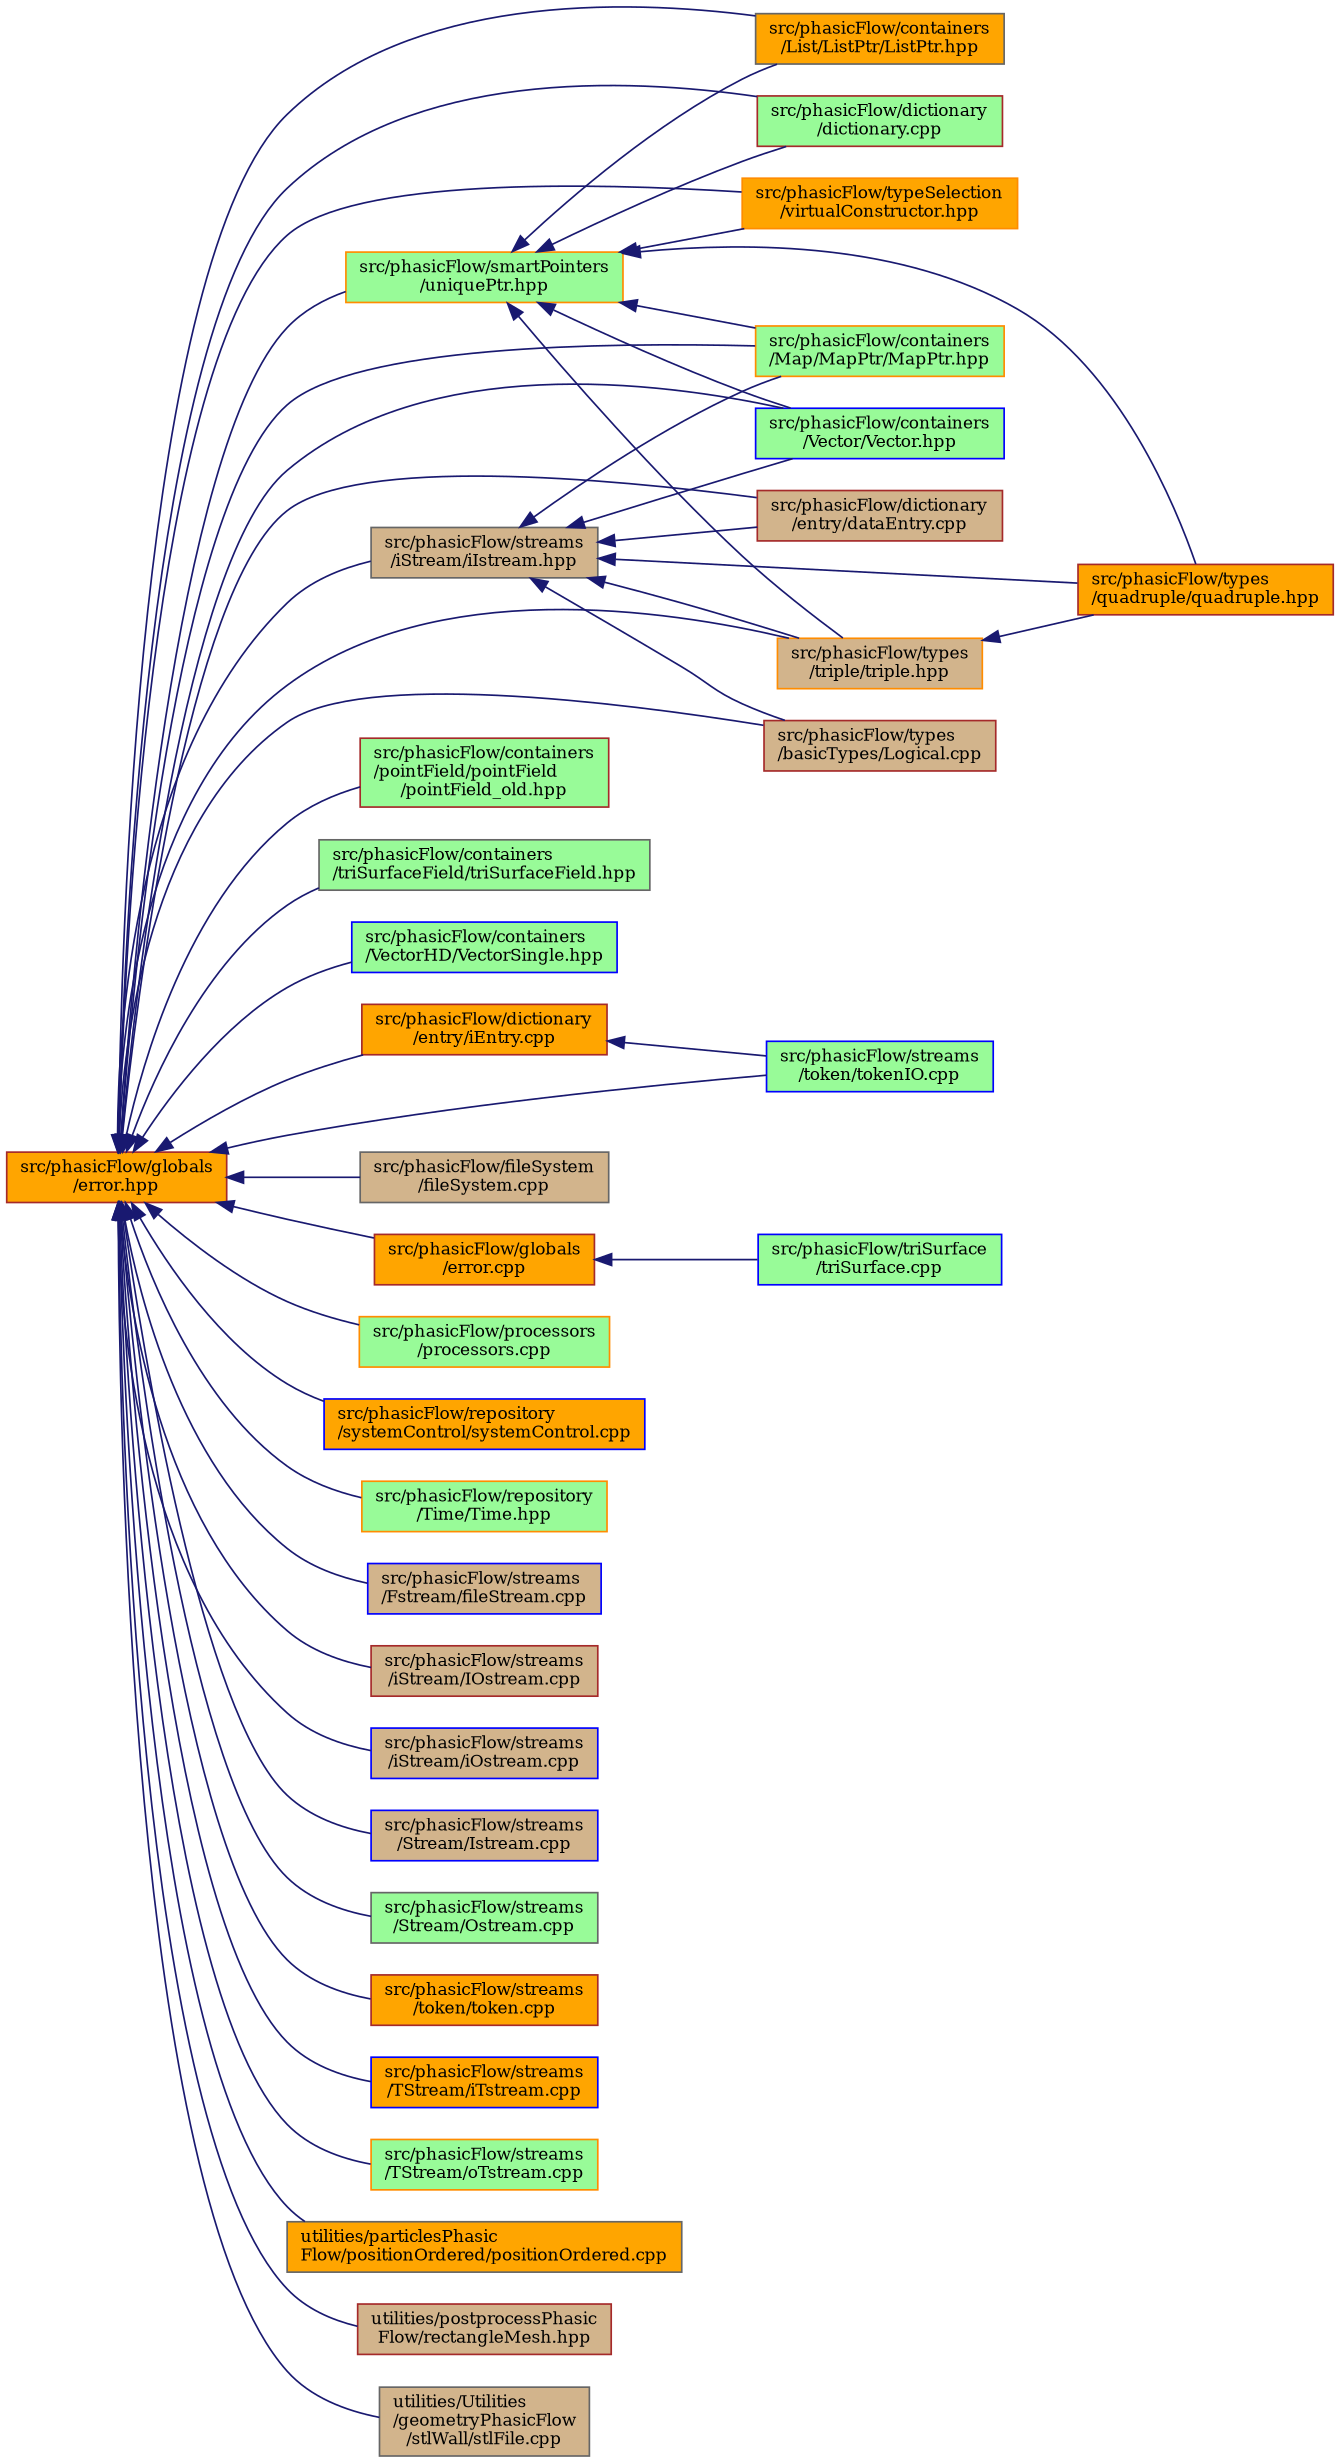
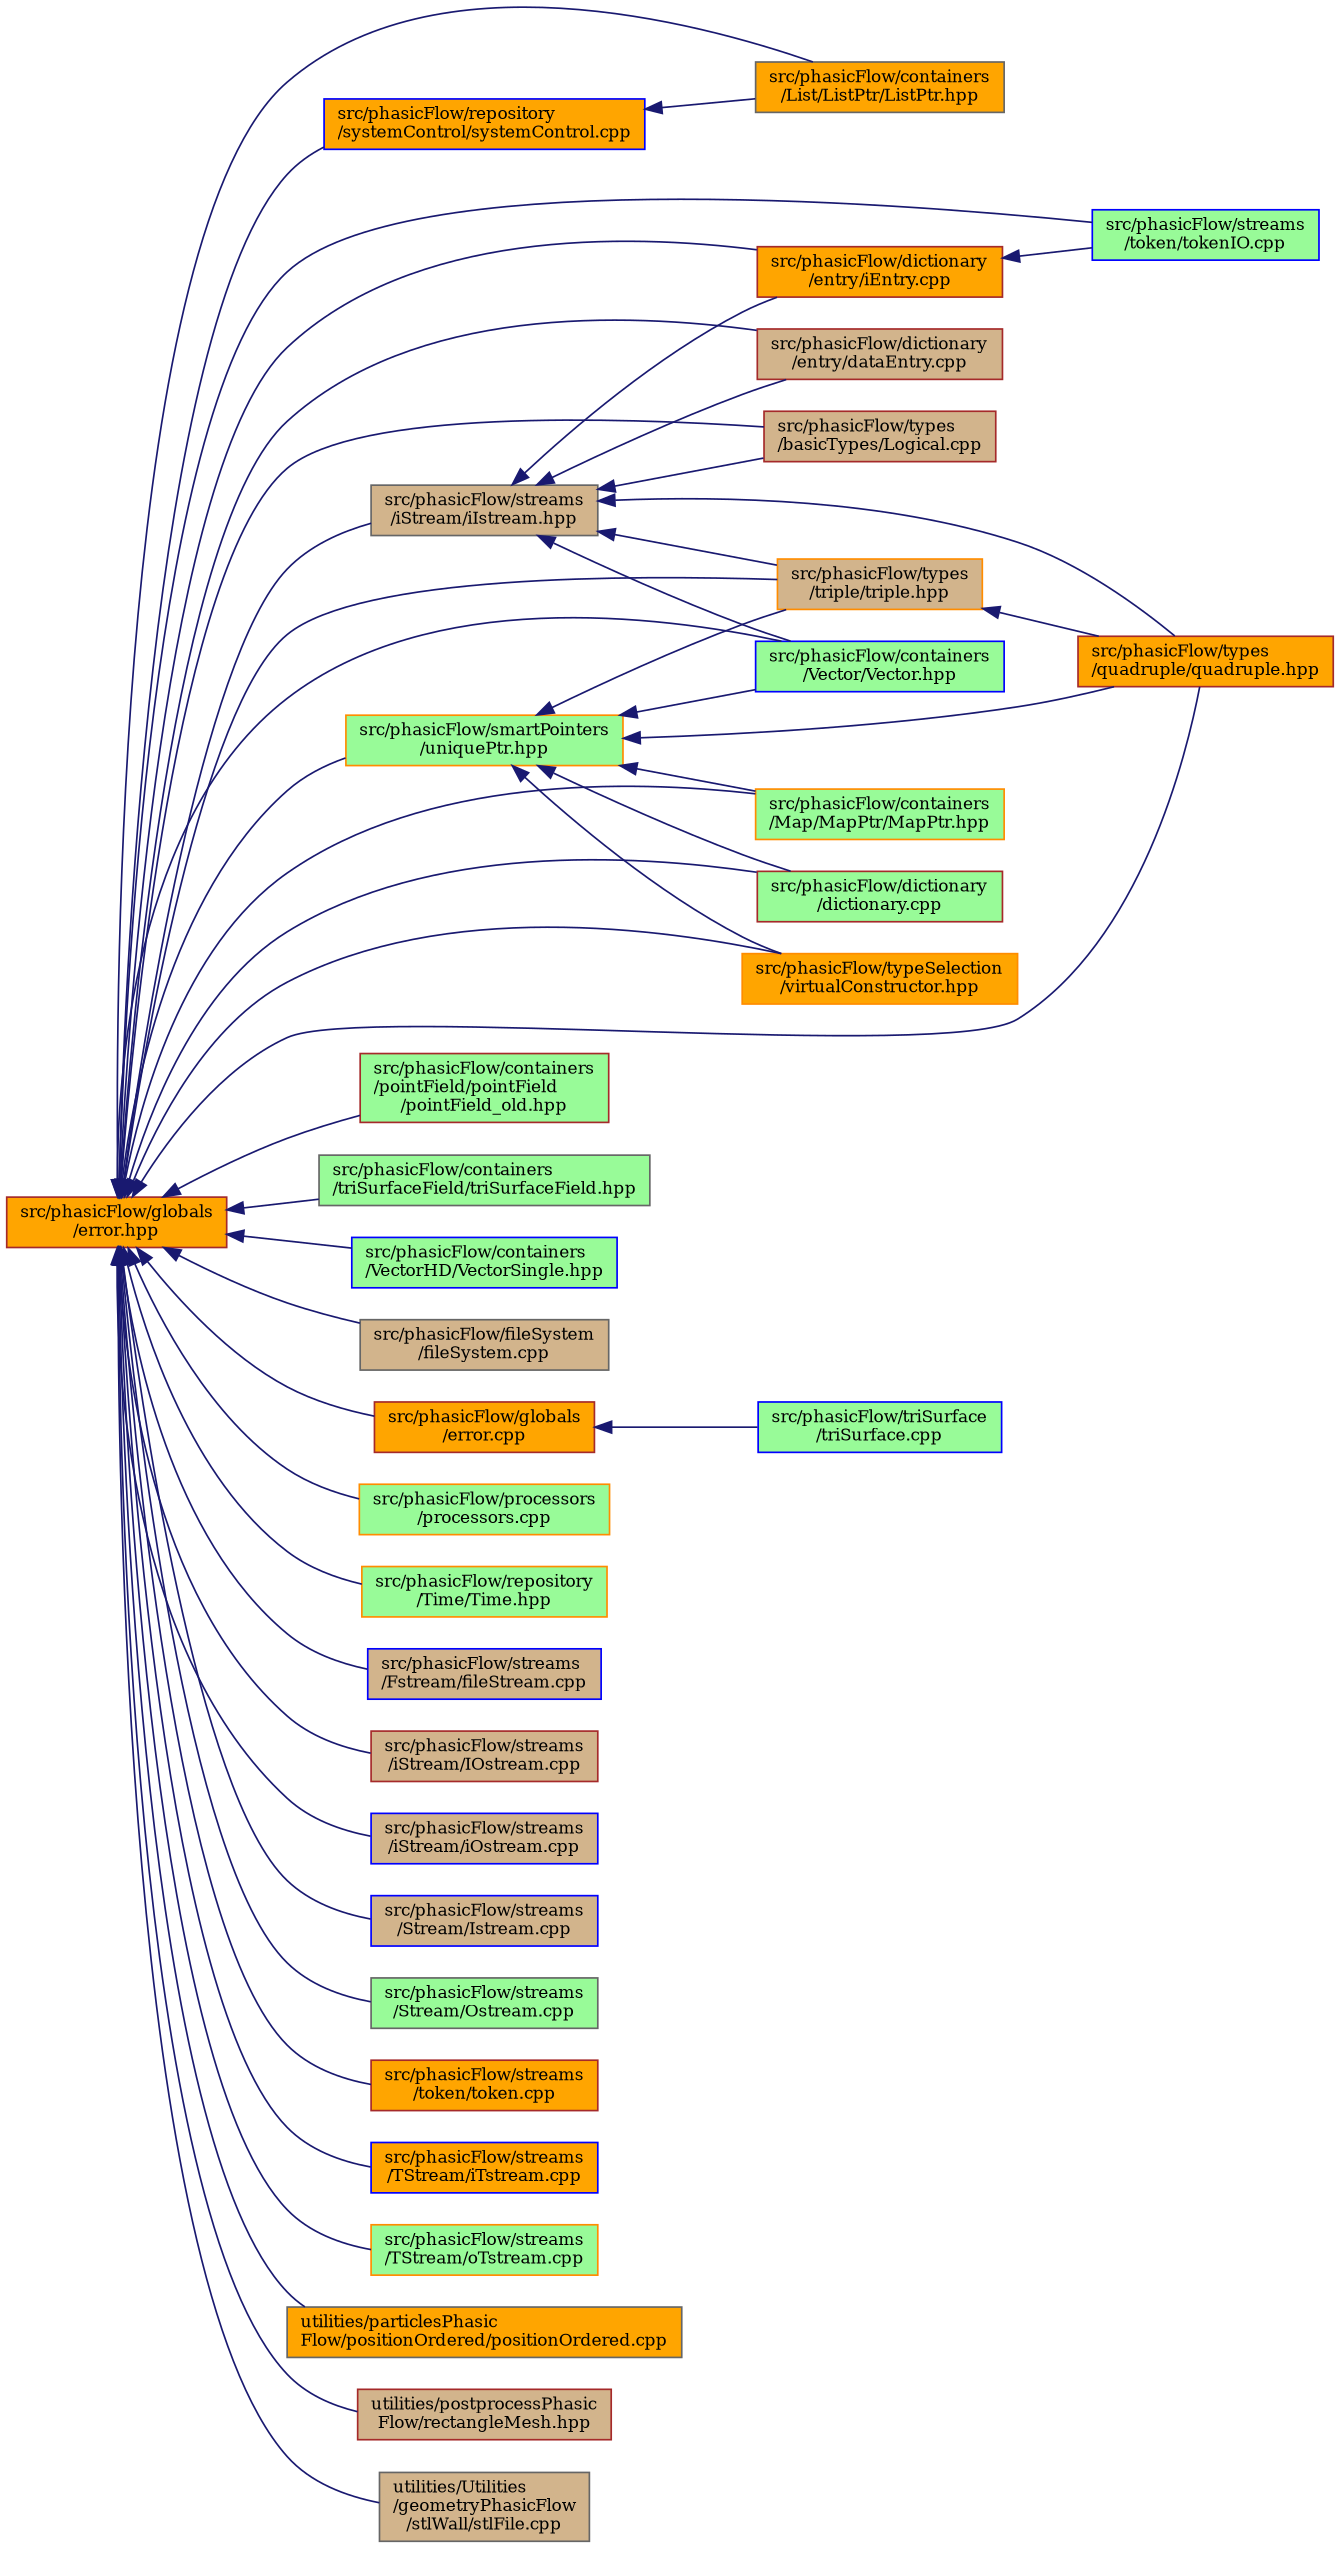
(643, 141) -> (709, 103)
(653, 439) -> (643, 374)
none -> (743, 1034)
